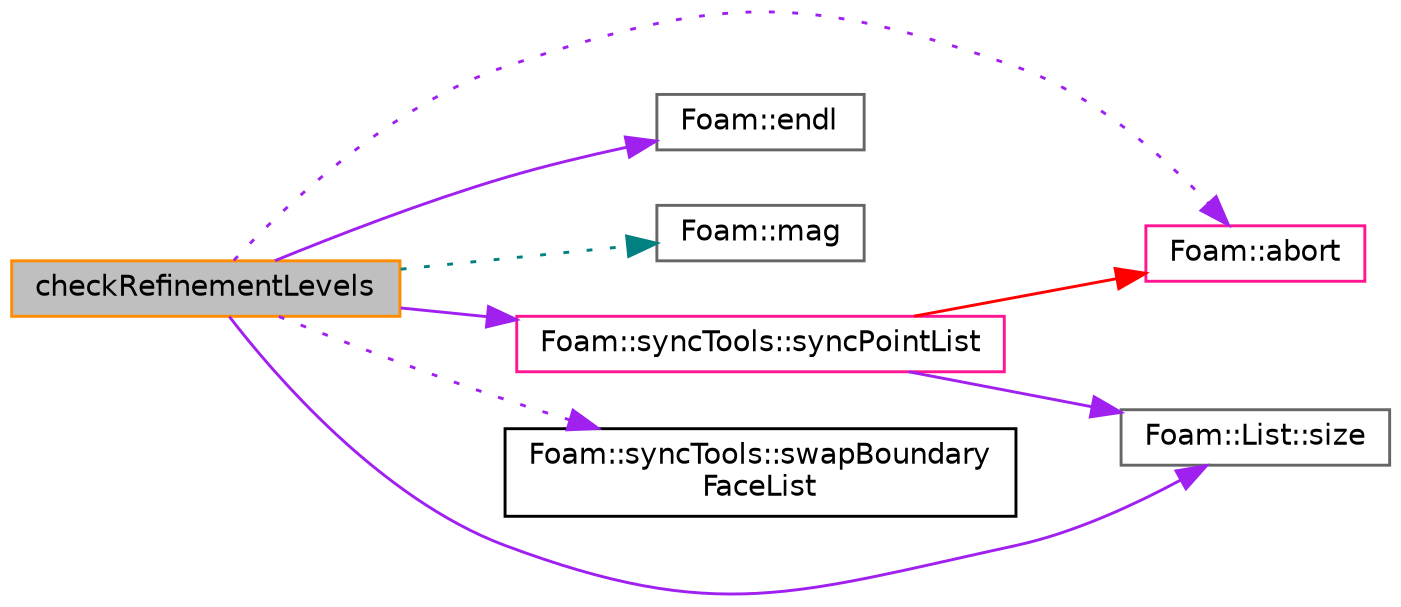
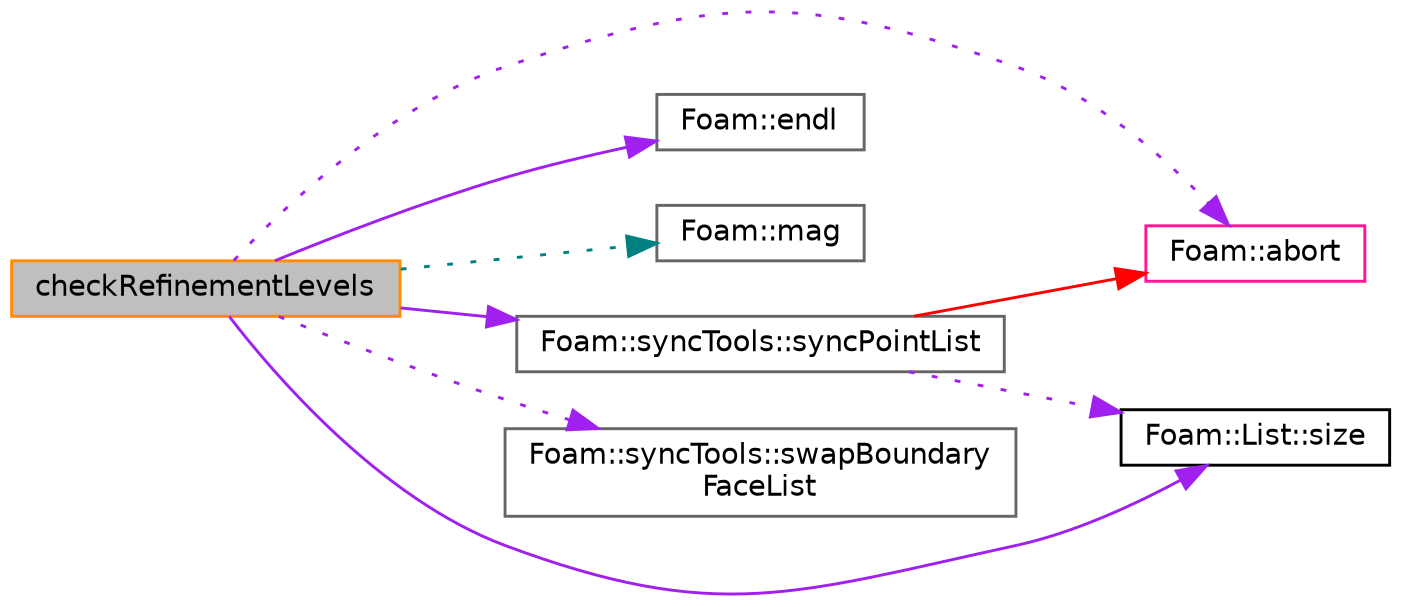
(761, 344) -> (761, 344)
(1000, 389) -> (1000, 389)
(1255, 437) -> (1255, 437)
(761, 473) -> (761, 473)
